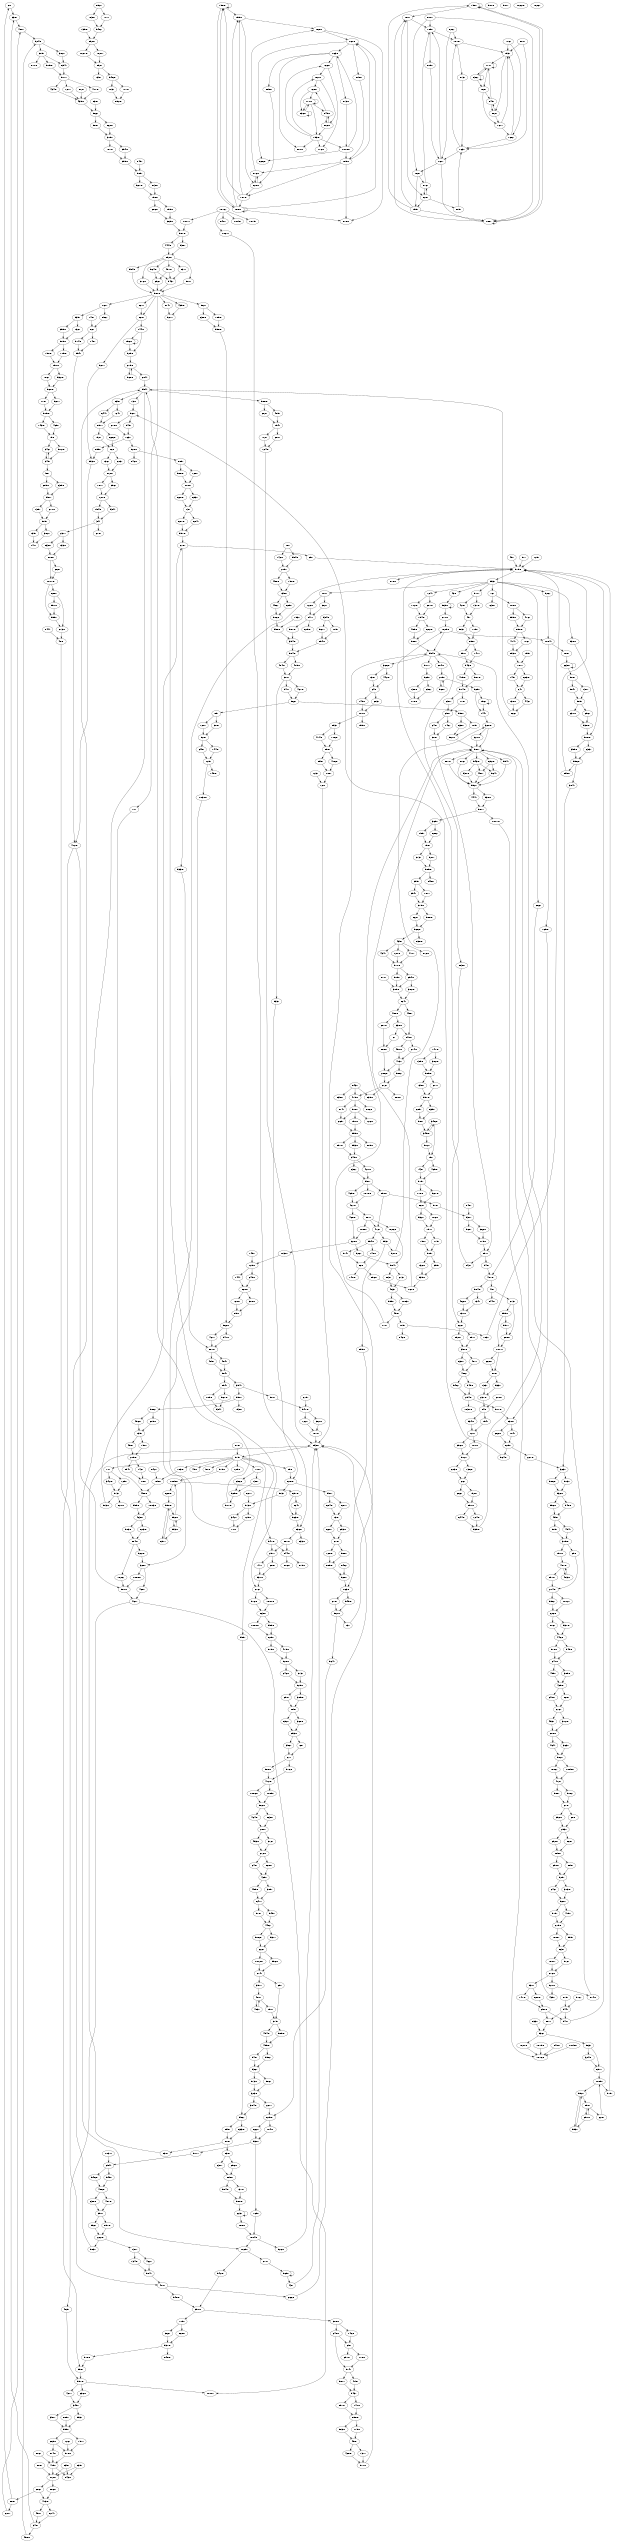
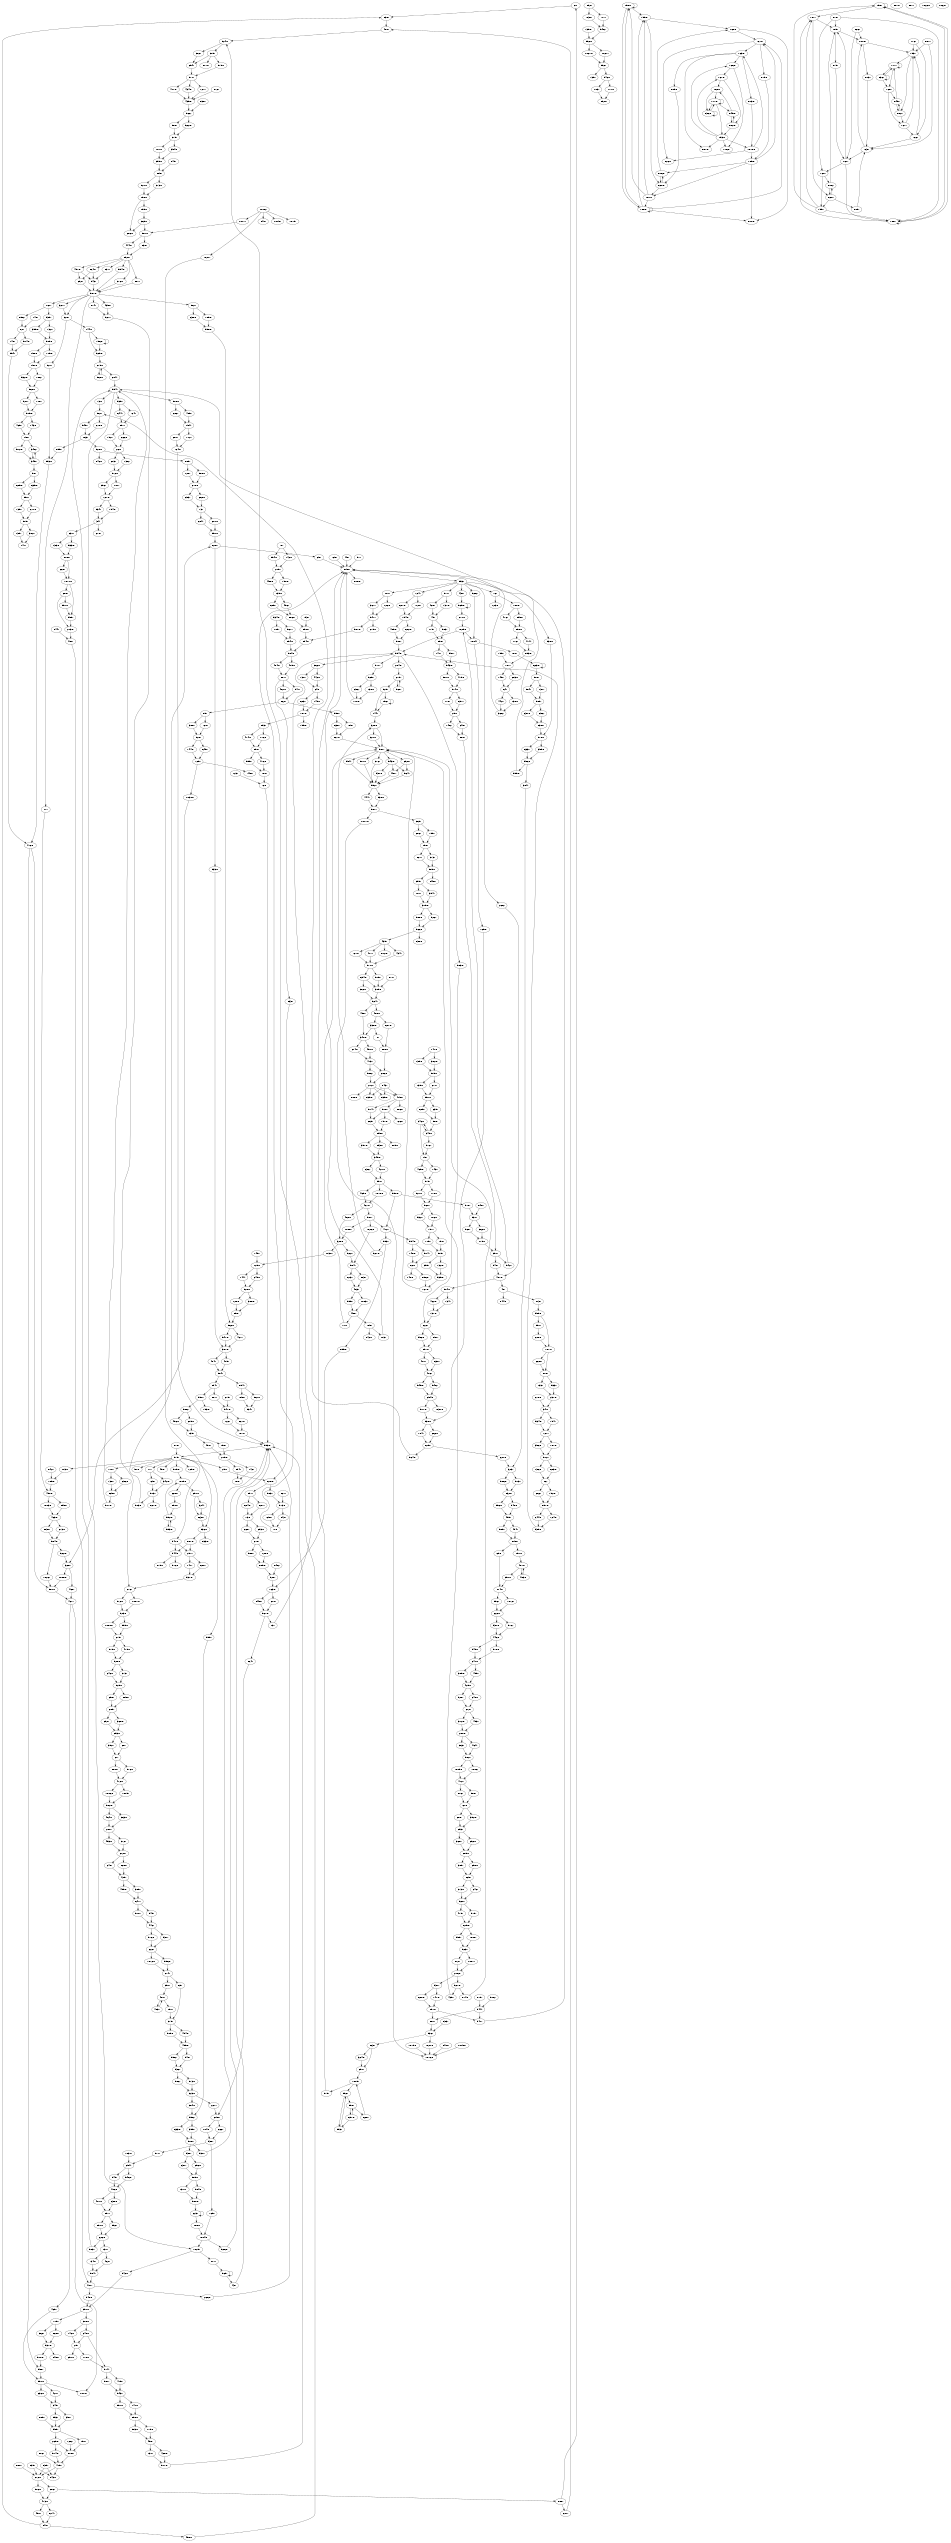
(162, 215) -> (138, 227)
none -> (377, 1090)
(514, 1319) -> none
(163, 1542) -> none
